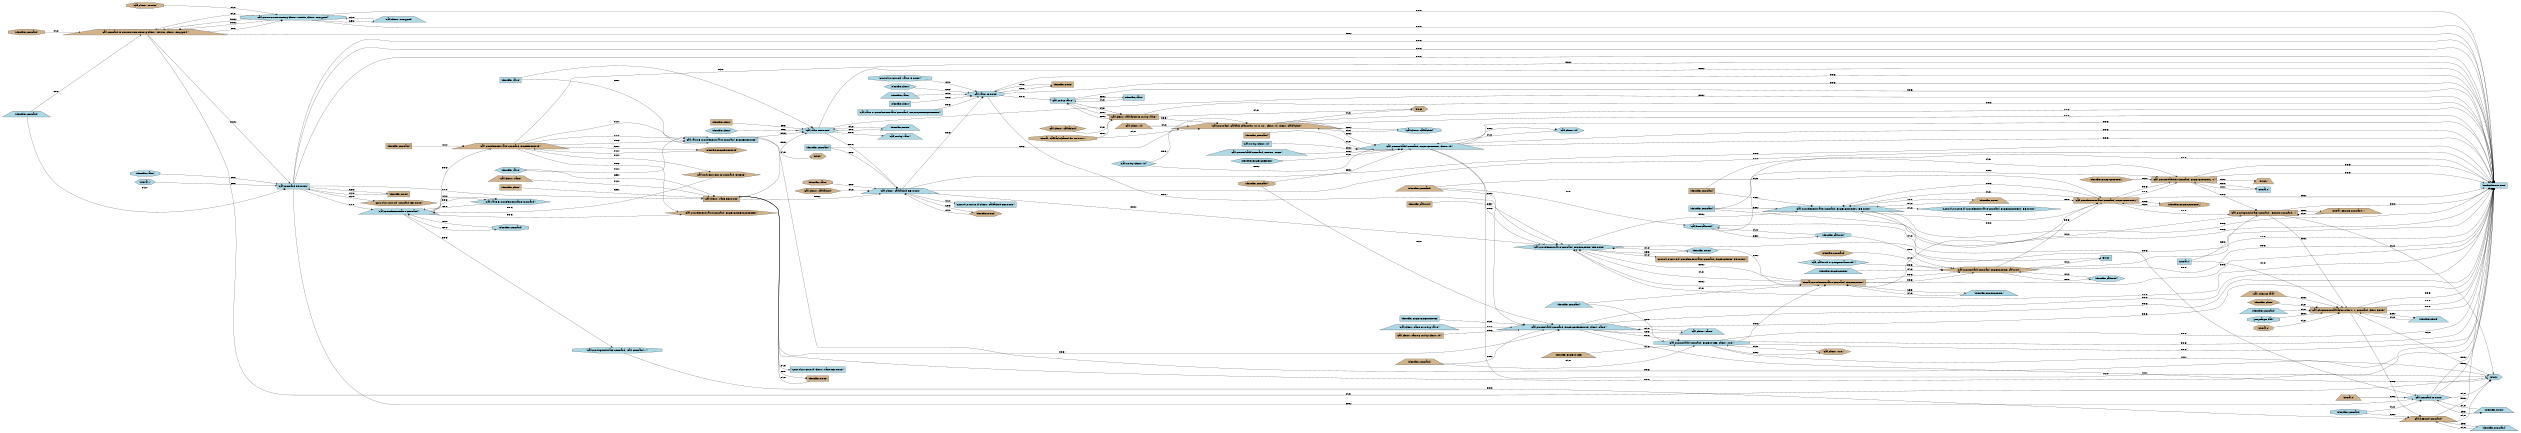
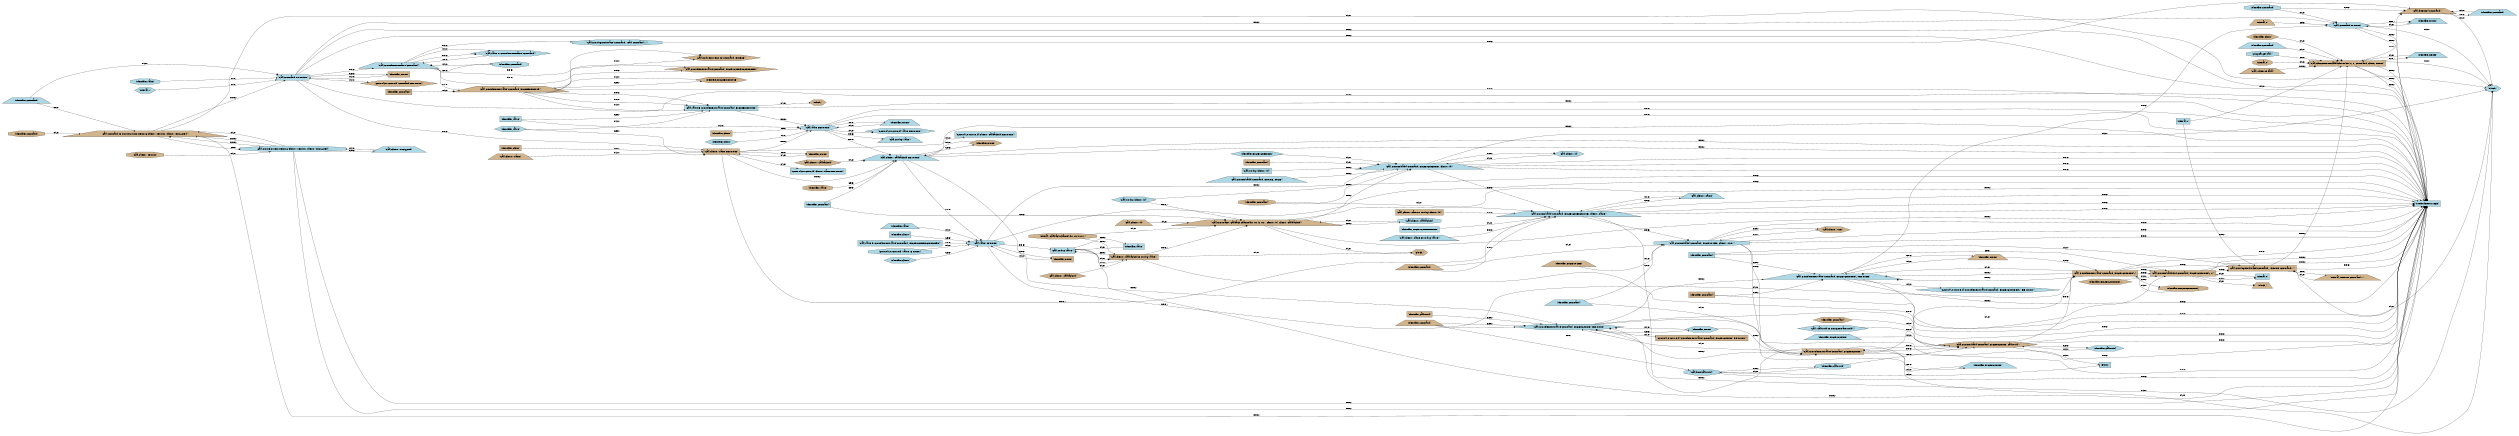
none -> (900, 131)
(576, 208) -> (565, 73)
(1833, 209) -> (1833, 277)
(1833, 282) -> (1833, 352)
(2478, 306) -> none
(1756, 346) -> (1756, 234)
